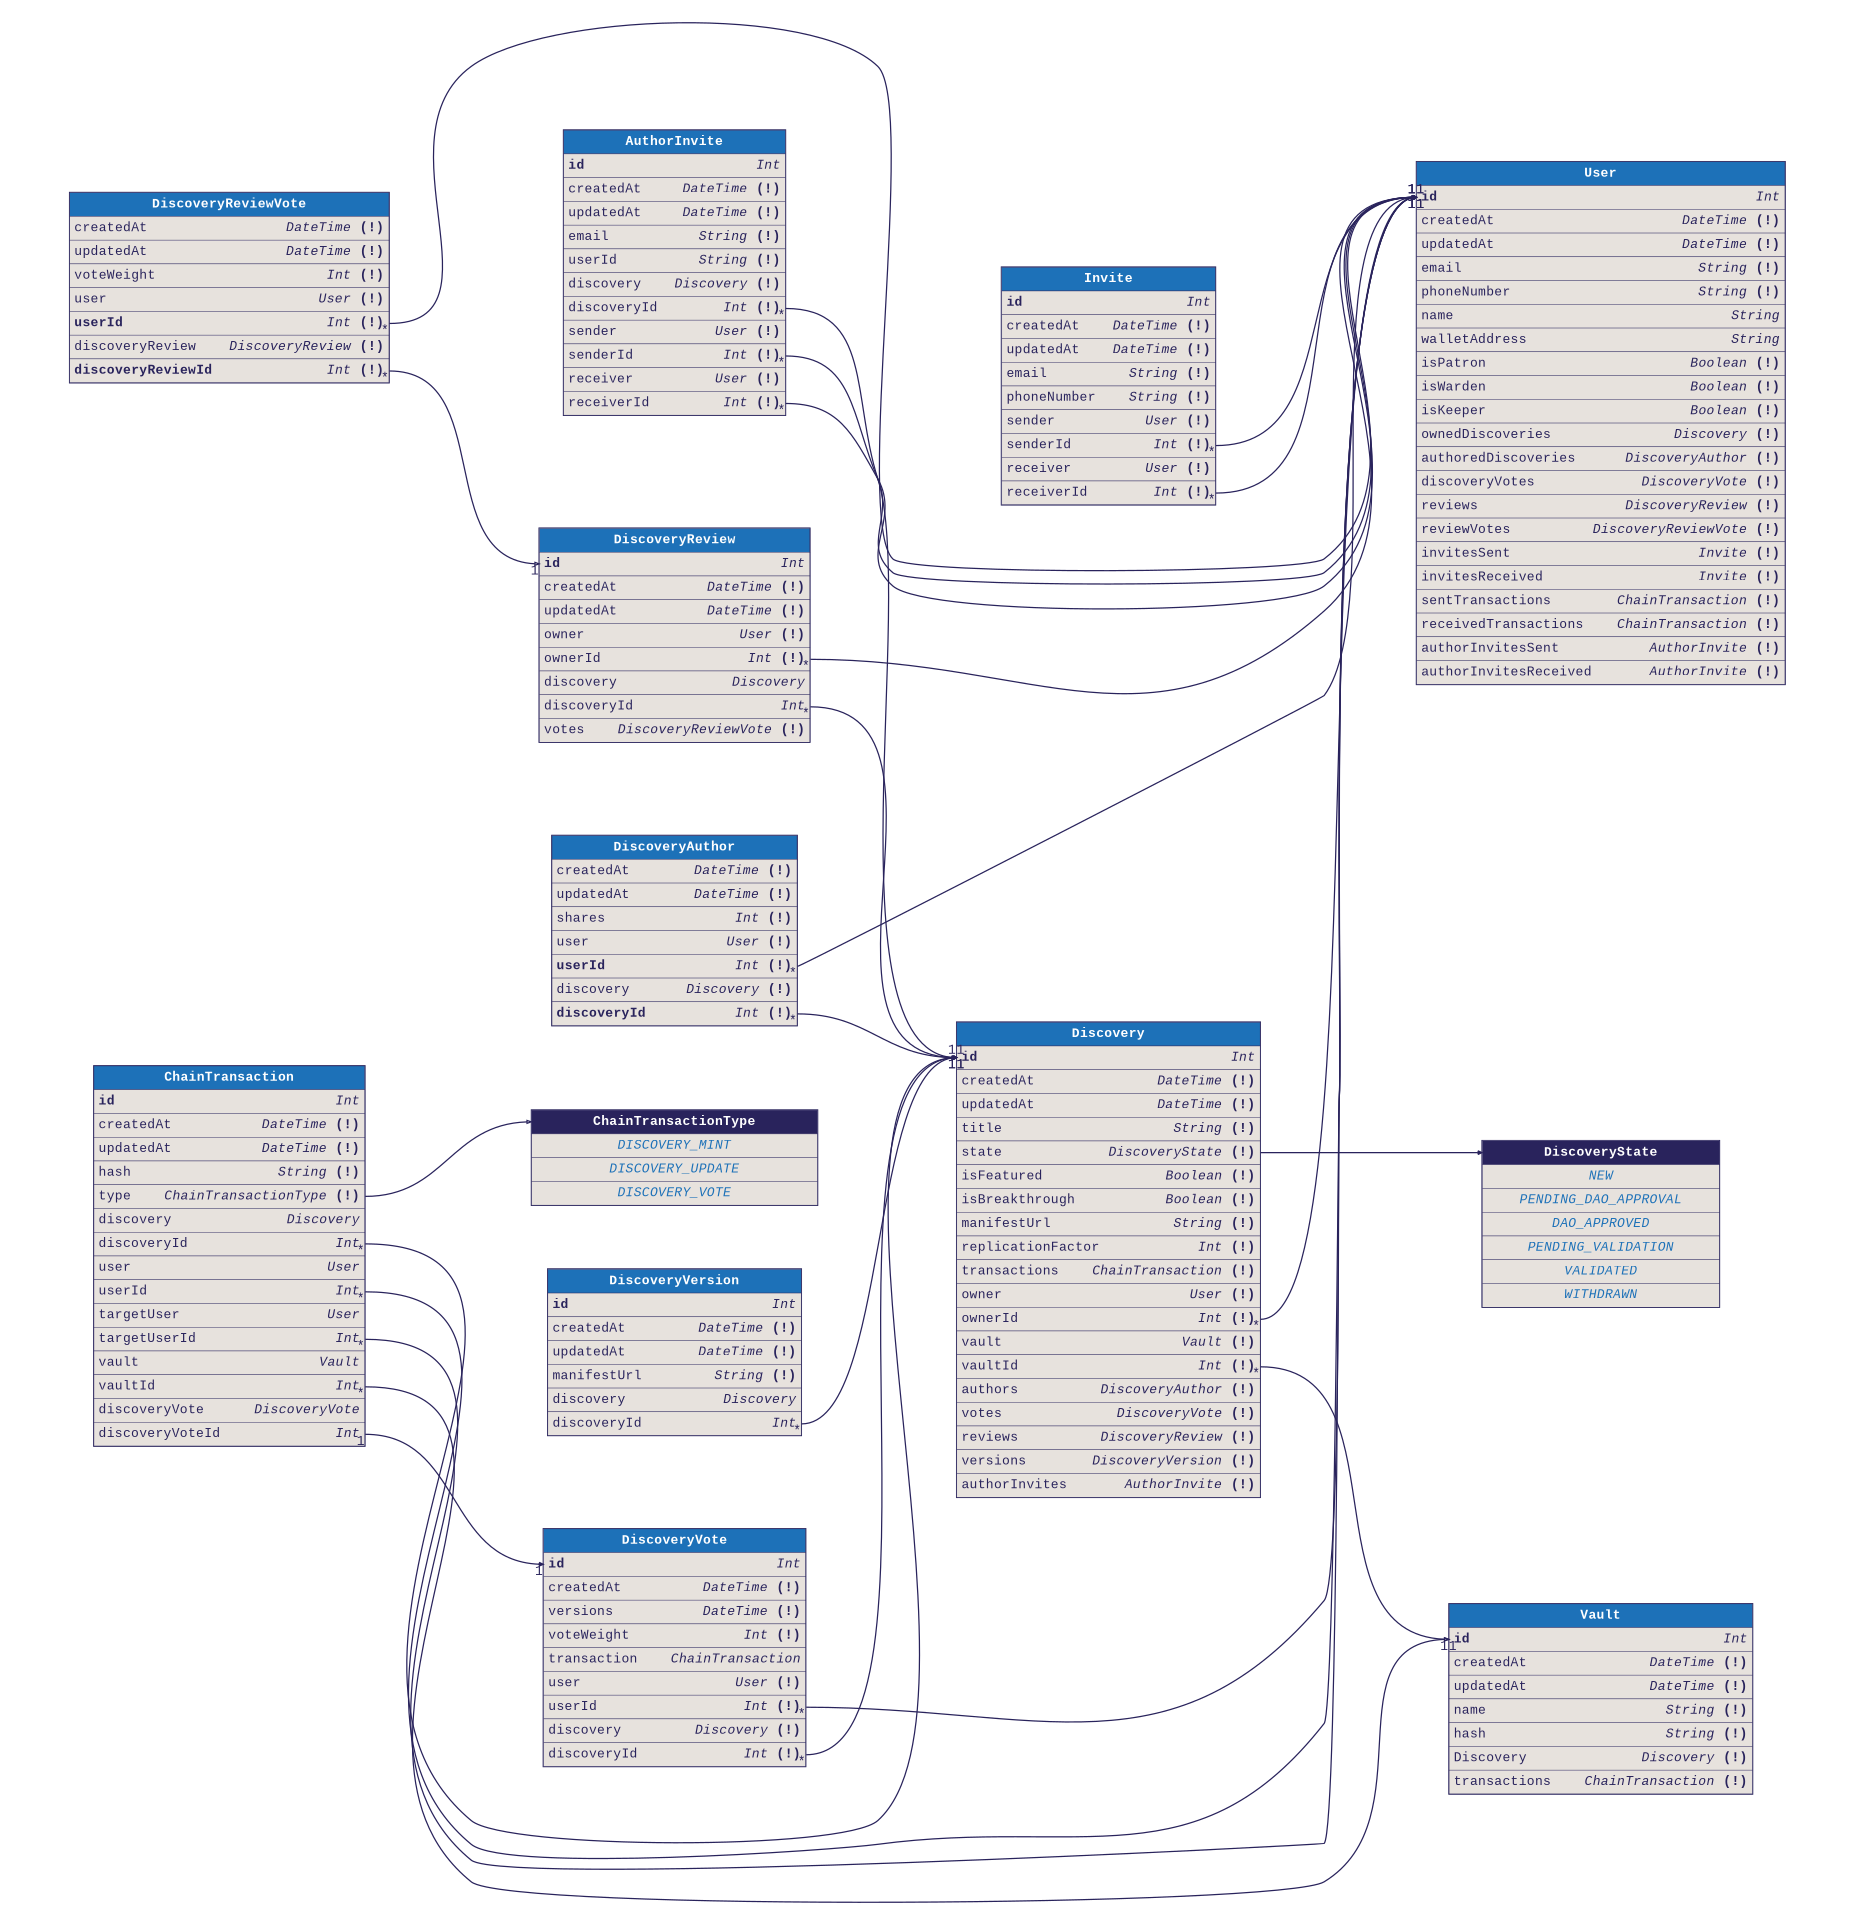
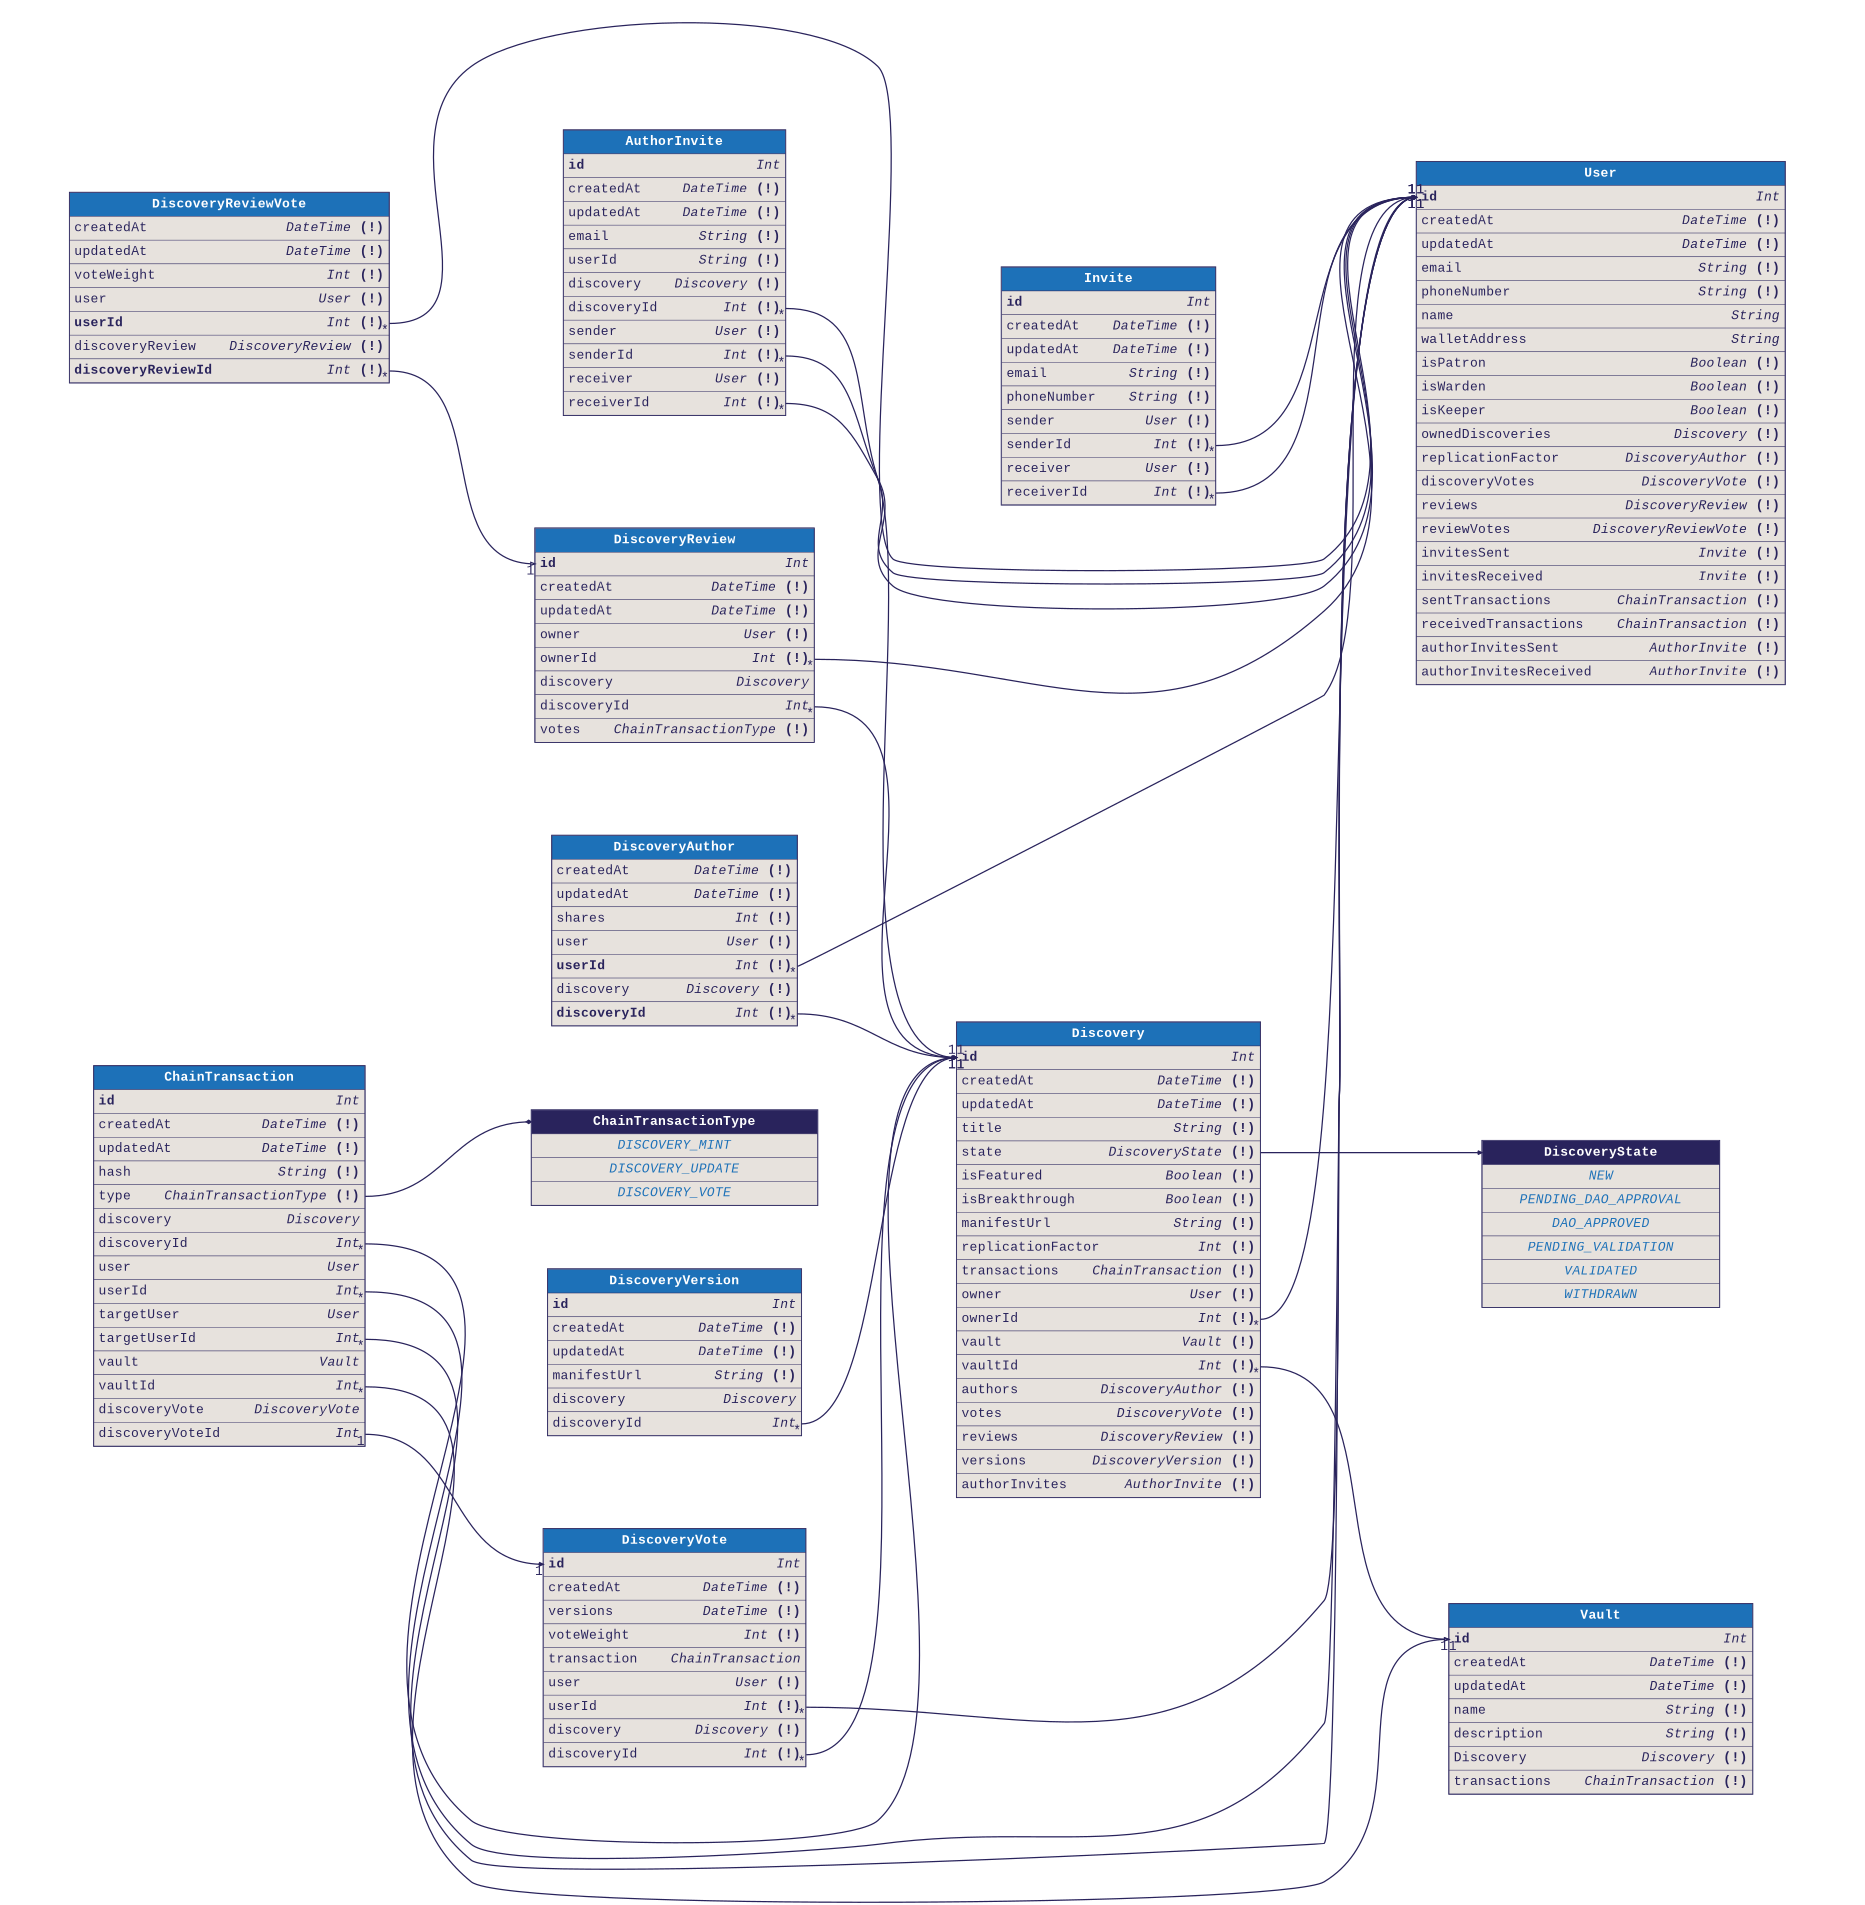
(1498, 458) -> (1490, 458)
(695, 729) -> (695, 729)
(447, 1160) -> (446, 1161)
(1470, 1733) -> (1498, 1733)
